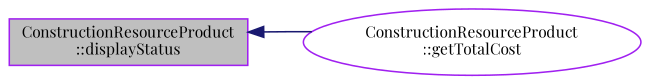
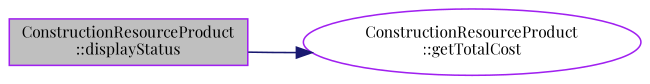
(288, 32) -> (272, 52)
